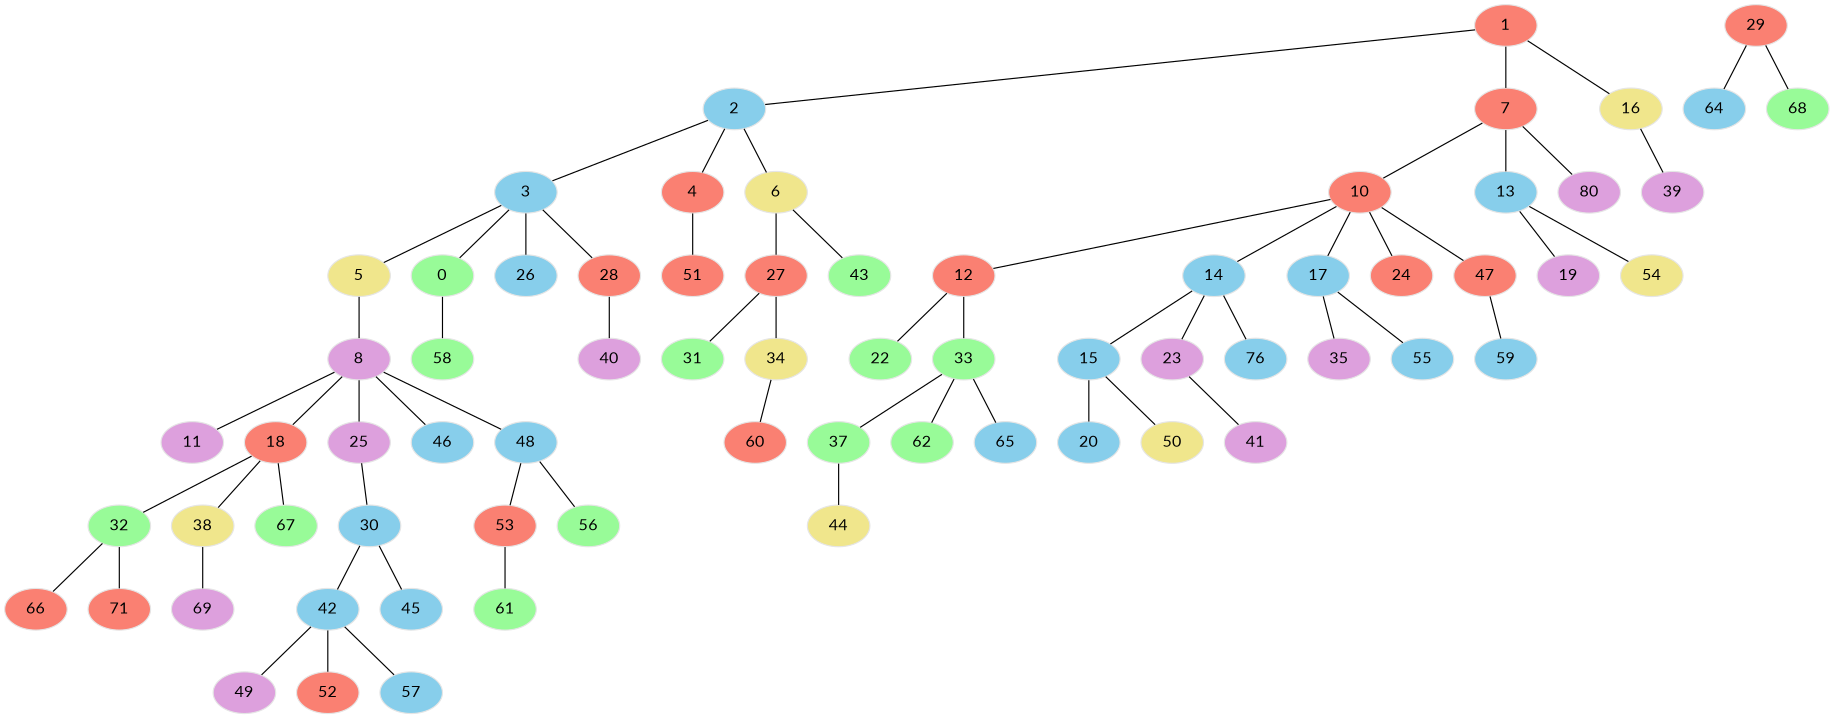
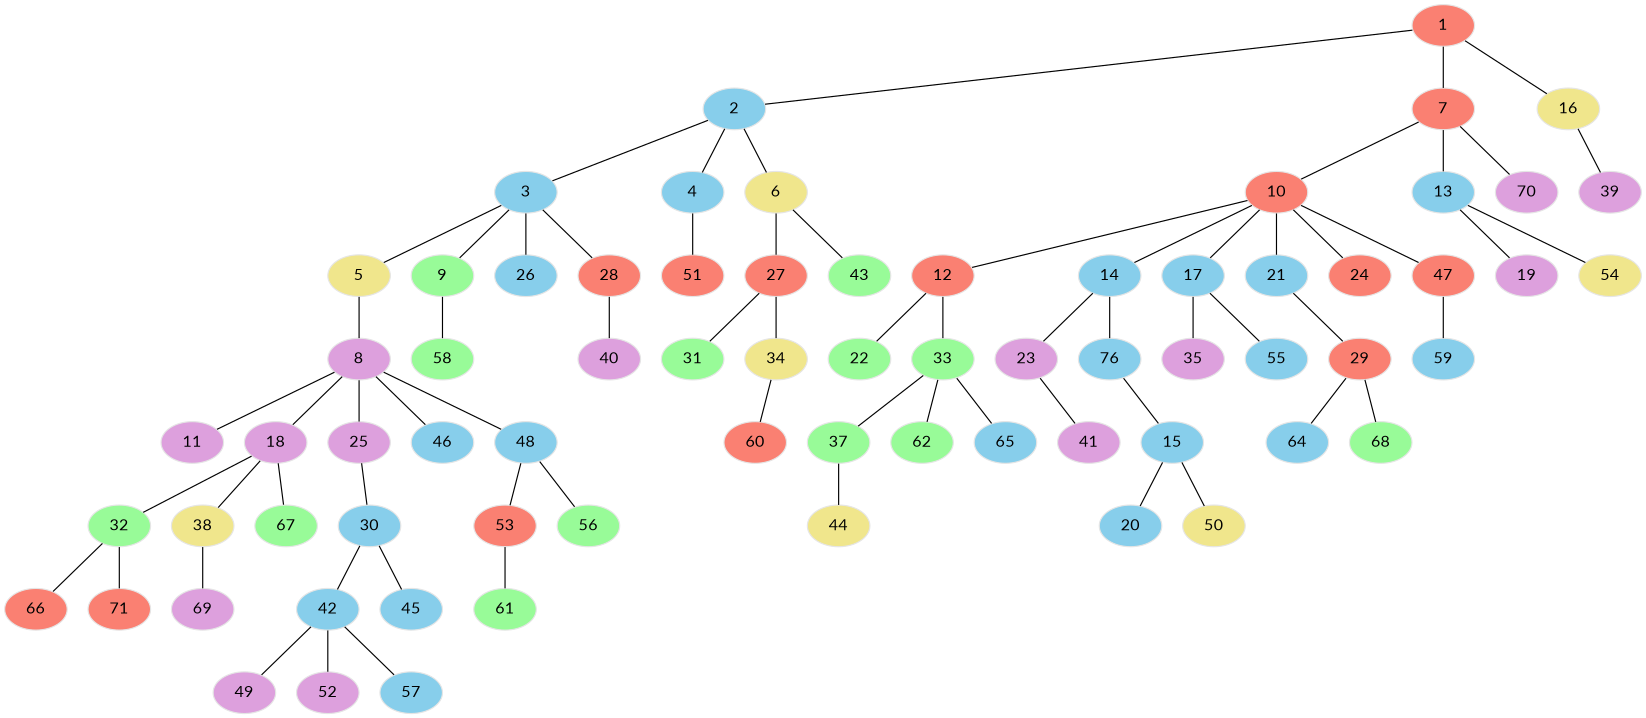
(693, 192) -> (693, 192)
(1589, 192) -> (1527, 192)
(442, 276) -> (442, 276)
none -> (1276, 276)
(1151, 317) -> (1141, 401)
(276, 442) -> (276, 442)
(328, 693) -> (328, 693)
